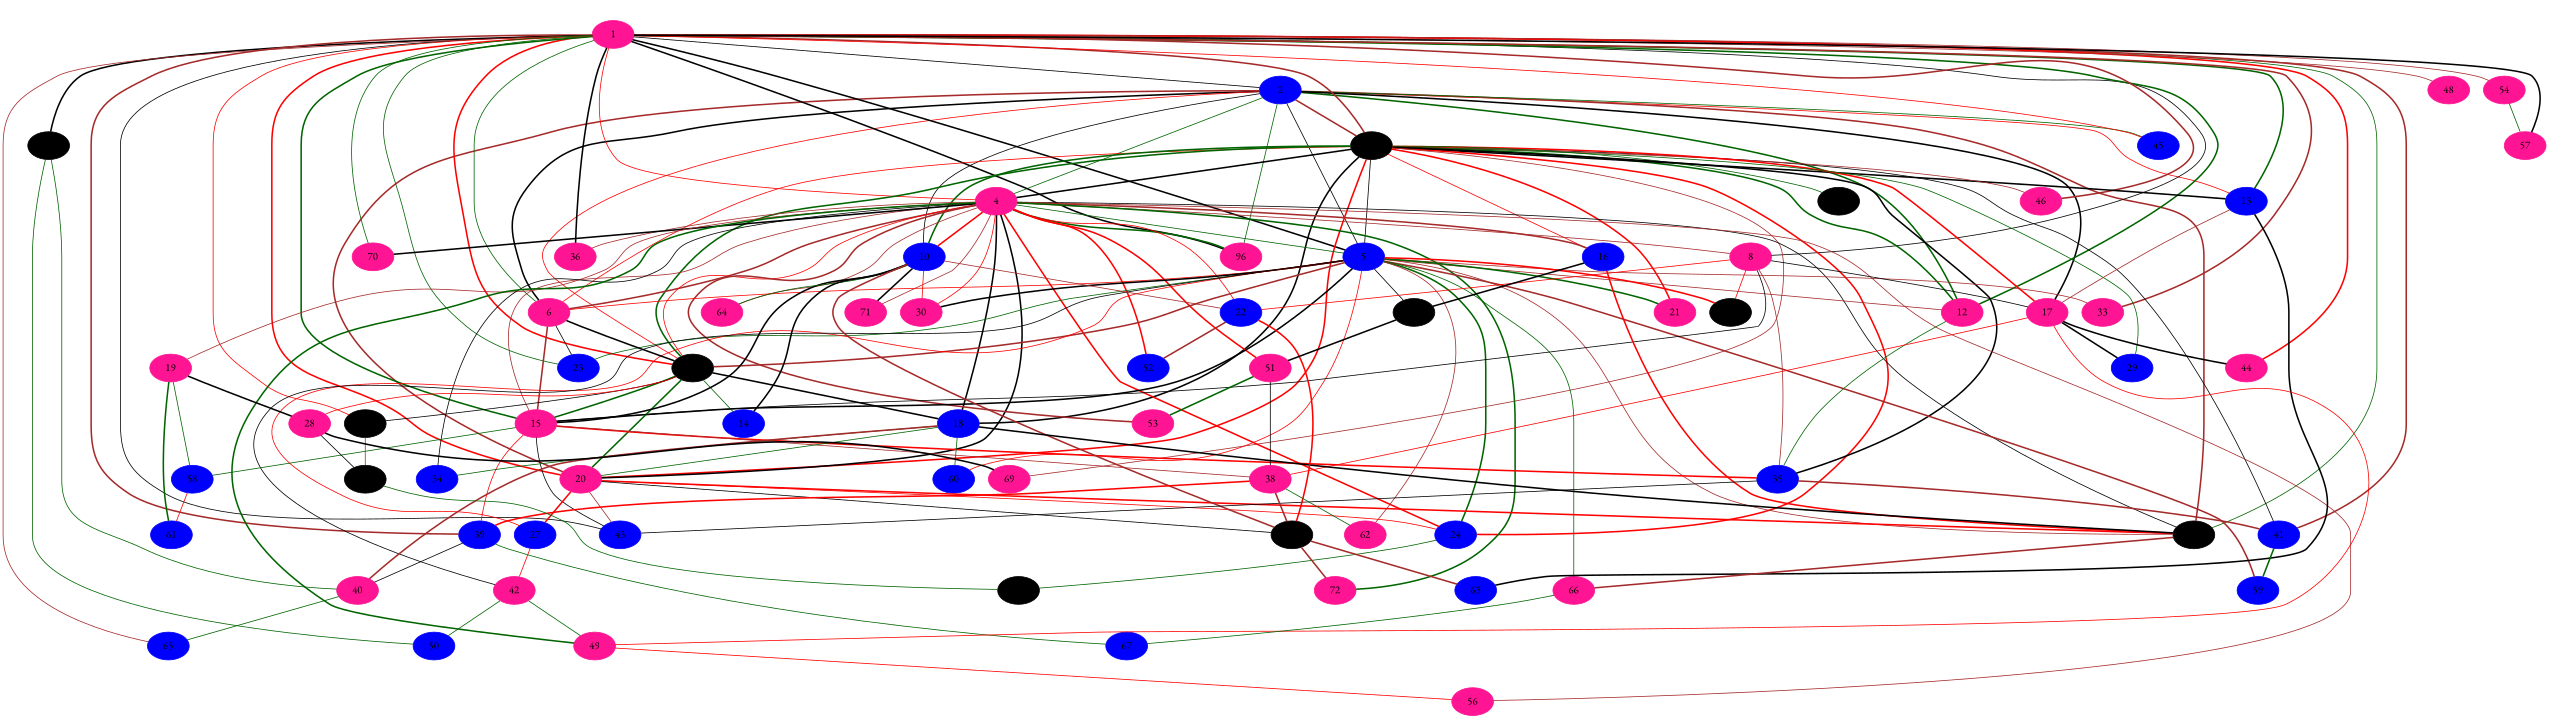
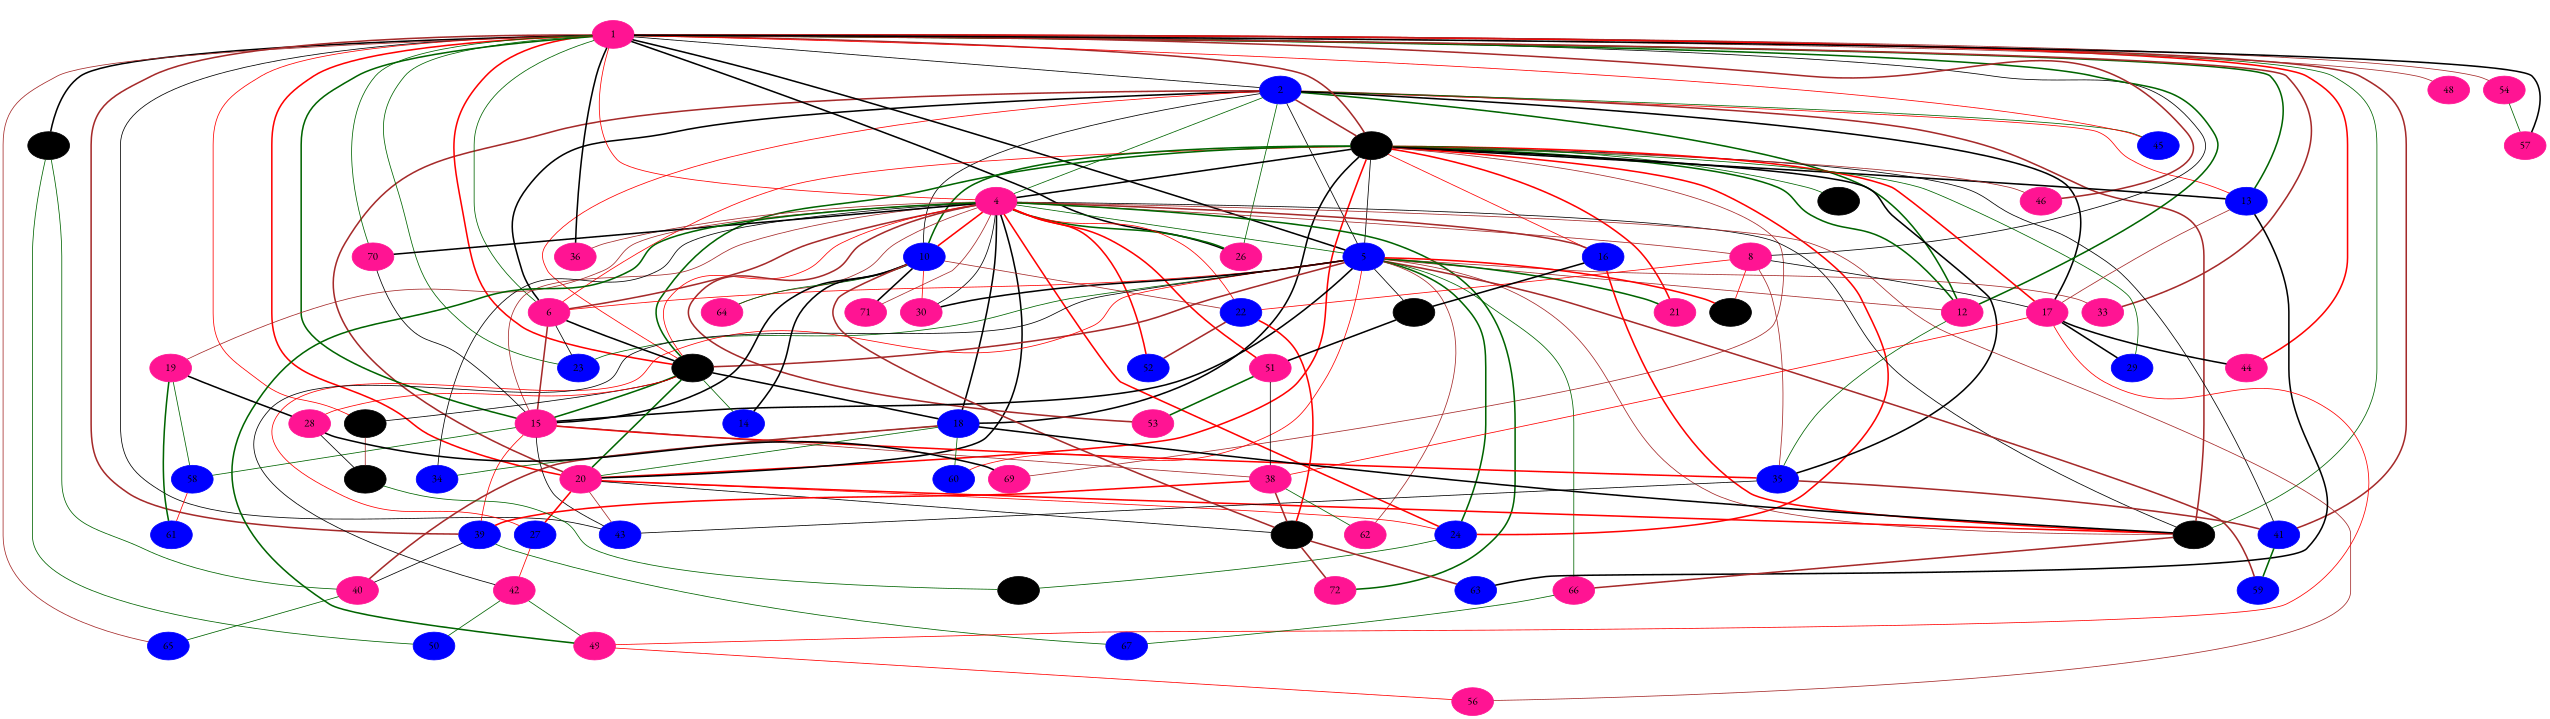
(1241, 257) -> (1241, 257)
(976, 273) -> (976, 273)
(1188, 390) -> (444, 346)
